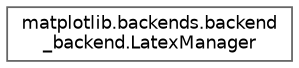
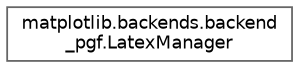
(150, 34) -> (150, 34)
